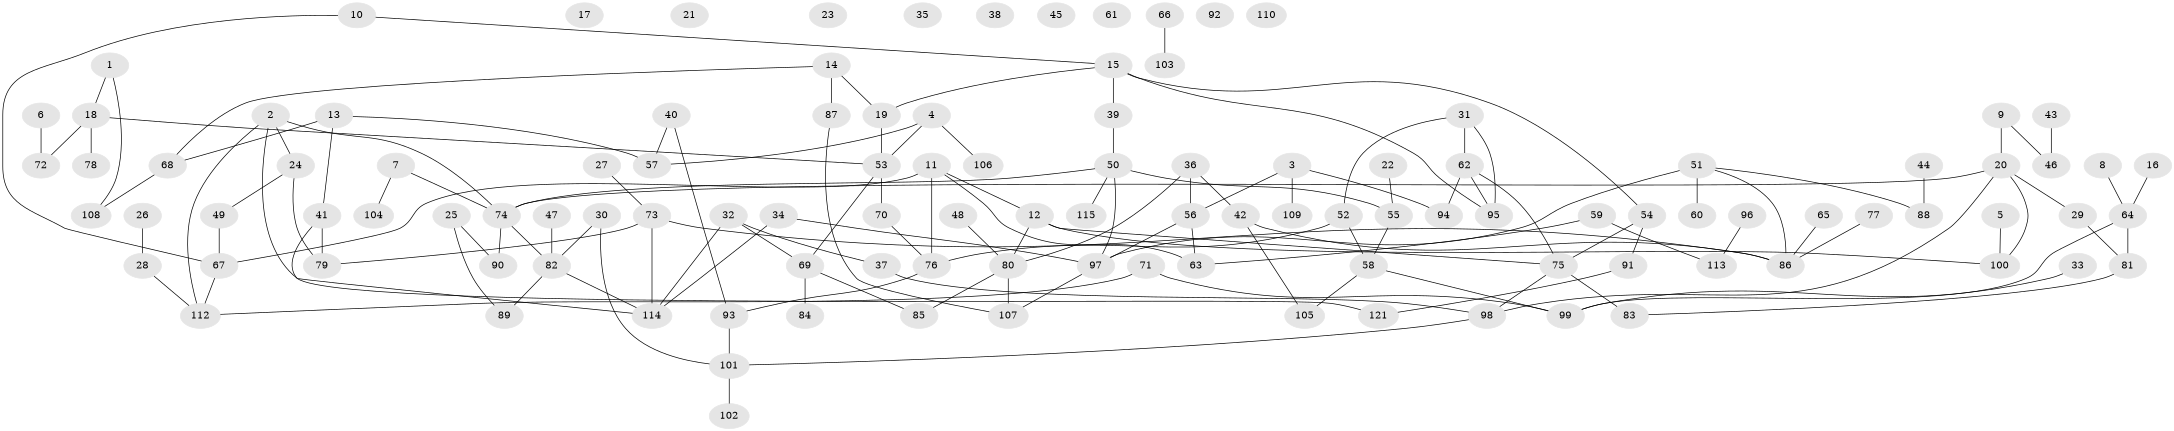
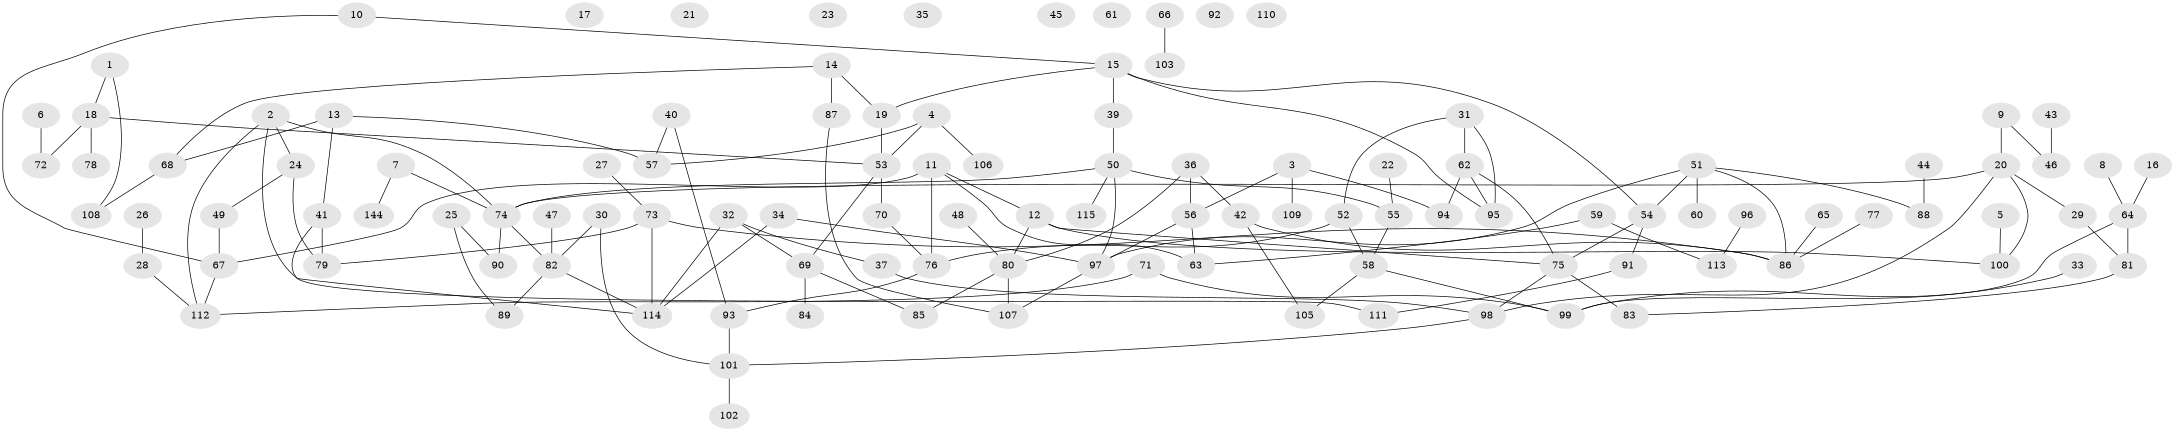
(995, 15) -> none
none -> (1672, 191)
(374, 216) -> (374, 216)
(1378, 316) -> (1378, 316)
